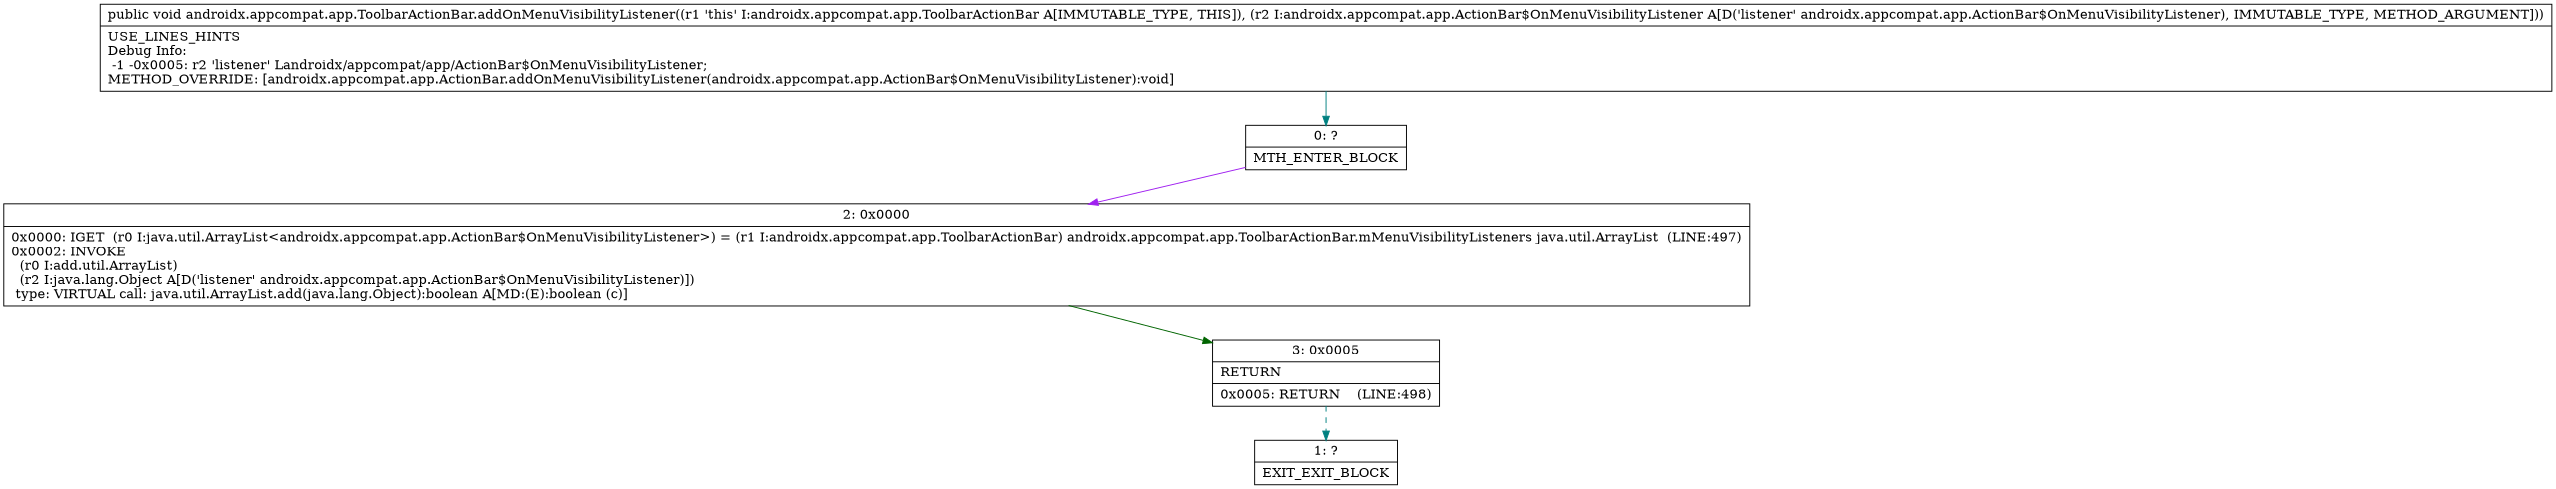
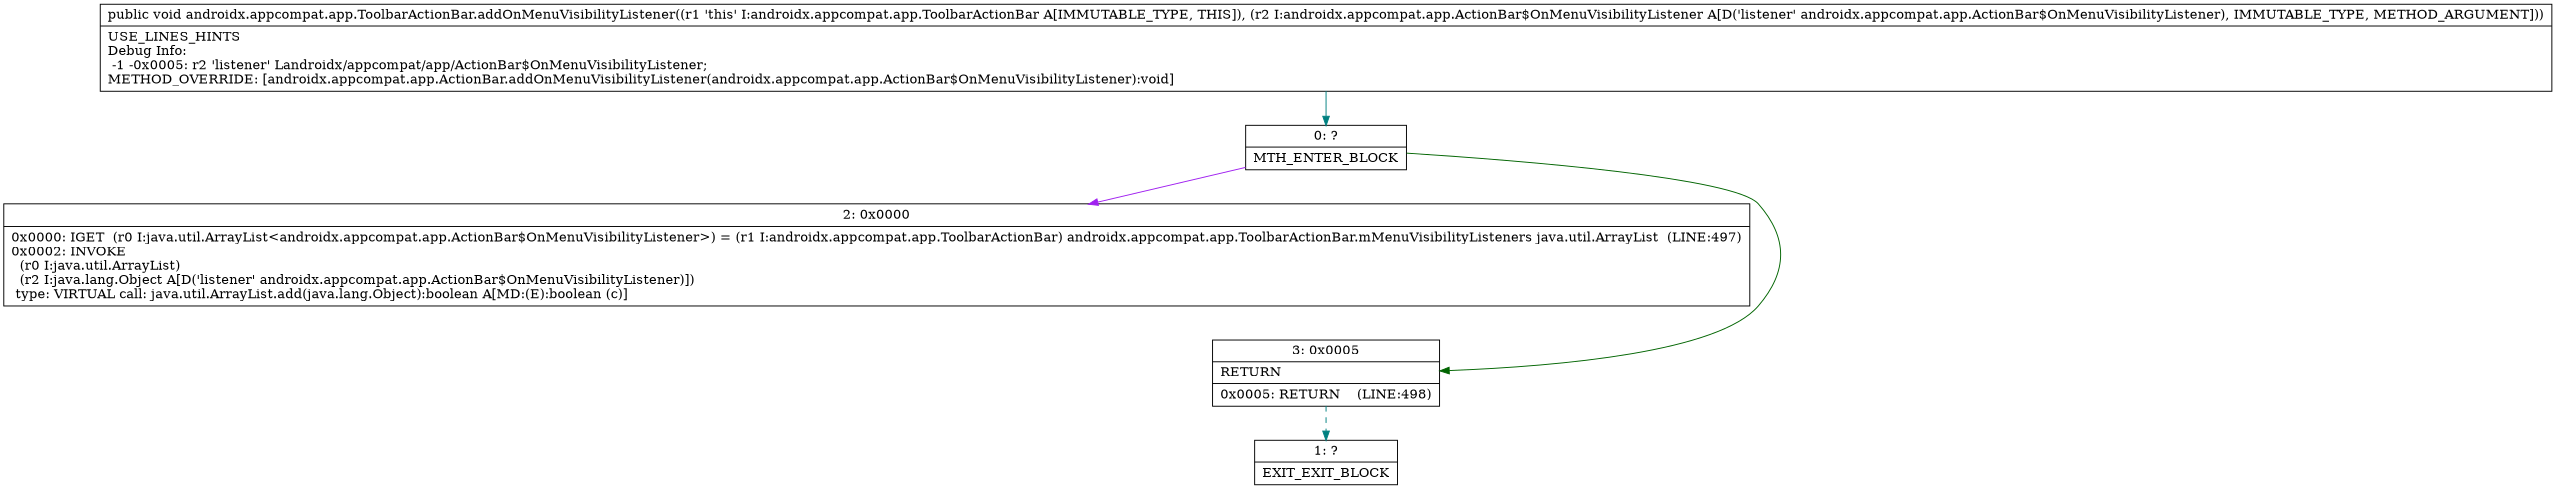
(95, 266) -> (96, 266)
(1136, 323) -> (1778, 237)
